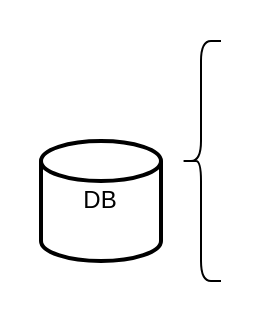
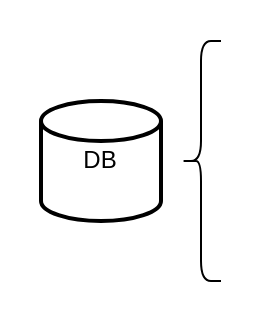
(101, 201) -> (101, 161)
